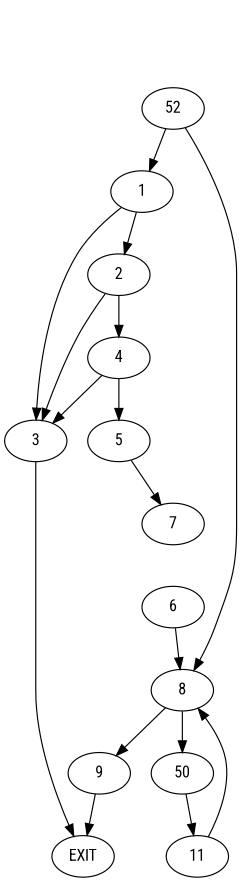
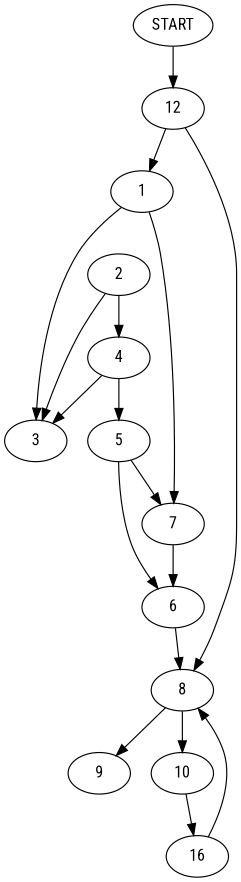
none -> (173, 25)
(173, 108) -> (173, 108)
(132, 228) -> (171, 351)
none -> (125, 523)
none -> (173, 560)
(182, 773) -> (182, 773)
(83, 856) -> none
(197, 856) -> (197, 856)
